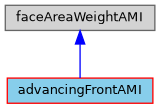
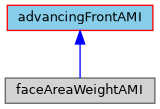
(80, 61) -> (80, 61)
